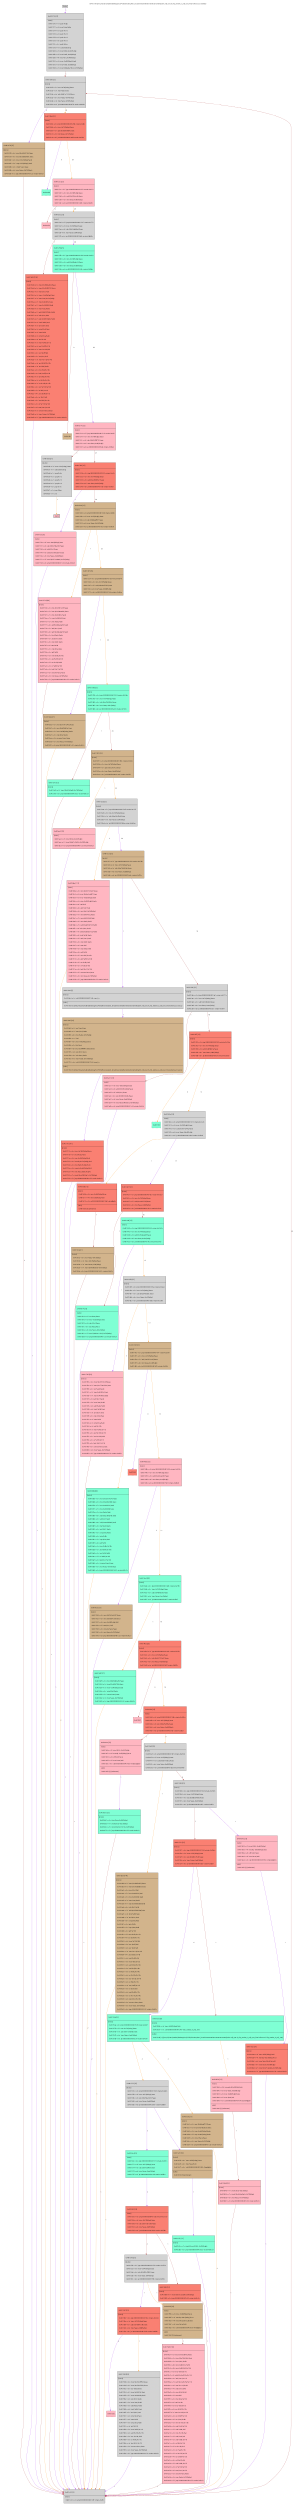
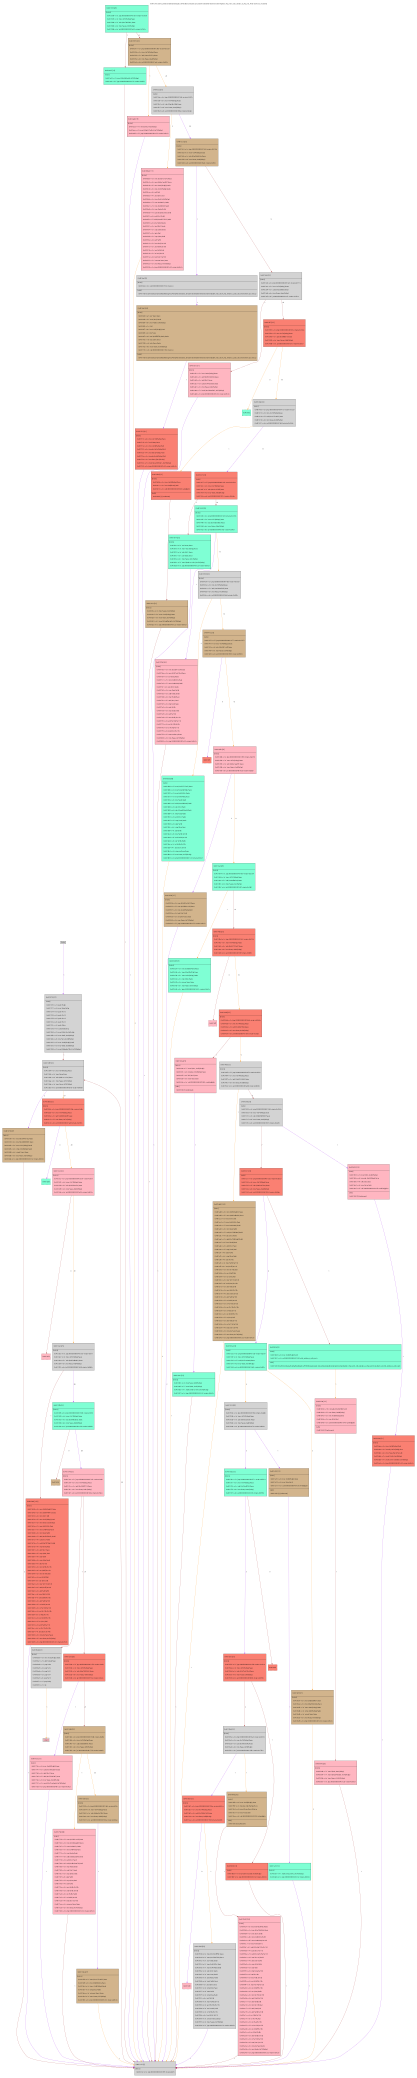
(105, 640) -> none
none -> (273, 1668)
